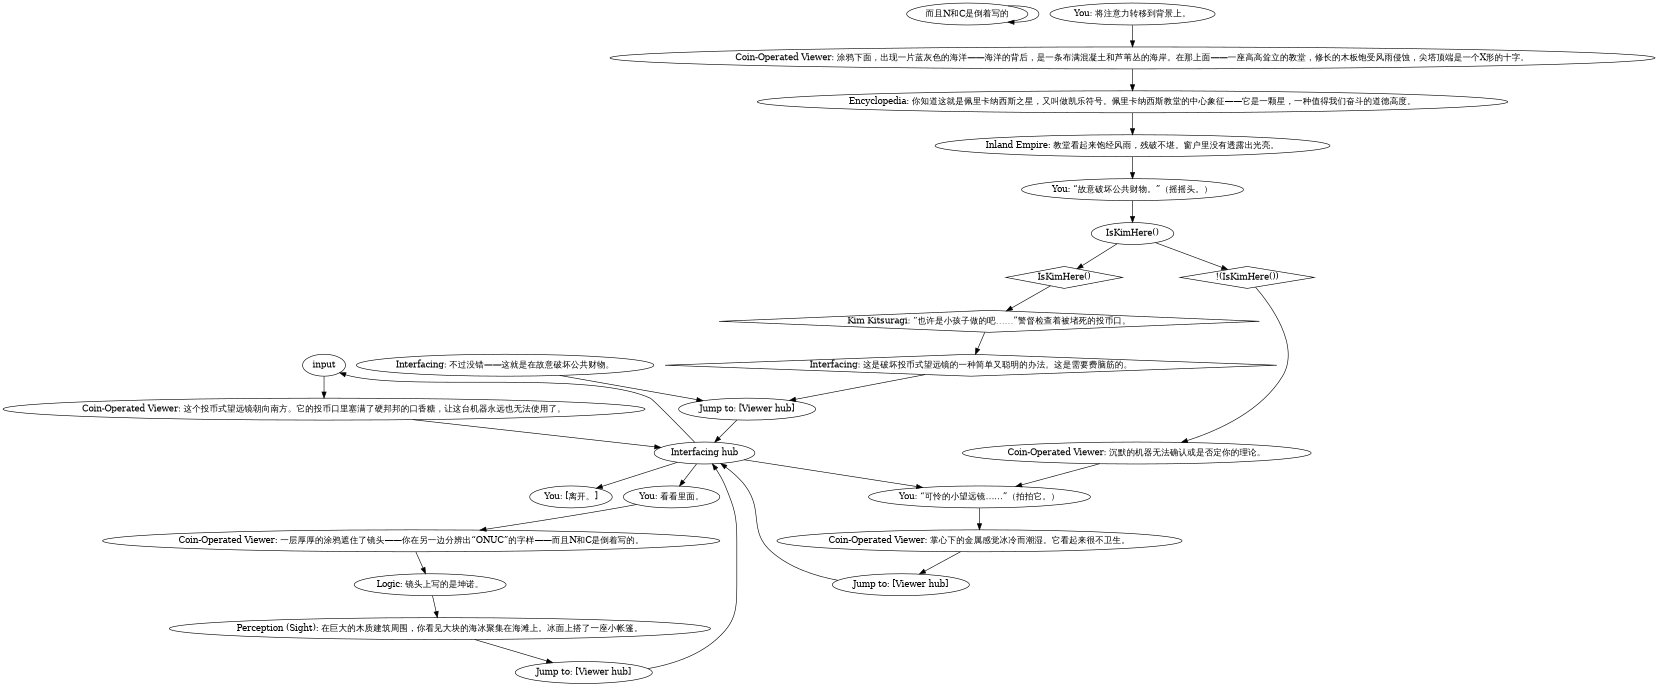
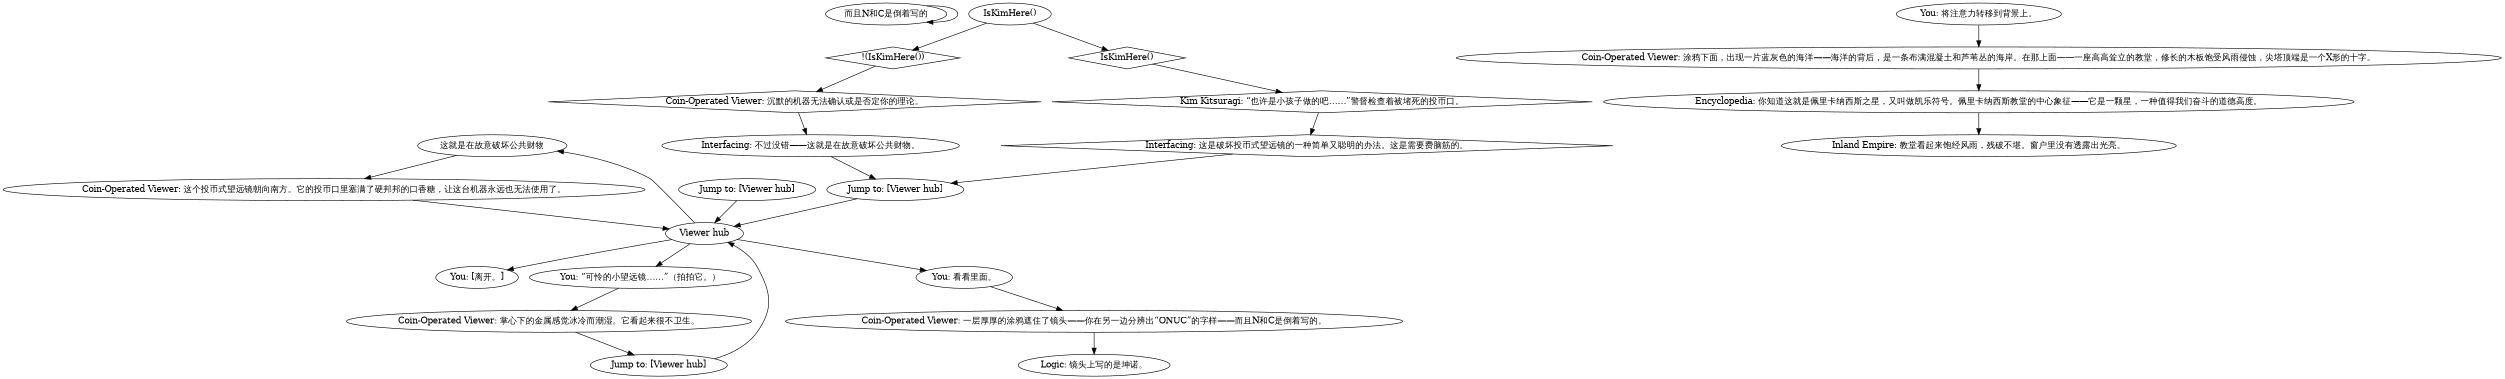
(1133, 190) -> none
(324, 365) -> (492, 146)
(705, 453) -> (705, 234)
(1137, 453) -> (795, 102)
(1061, 474) -> (802, 121)
(440, 629) -> none
